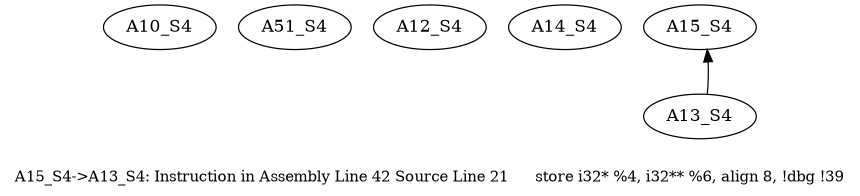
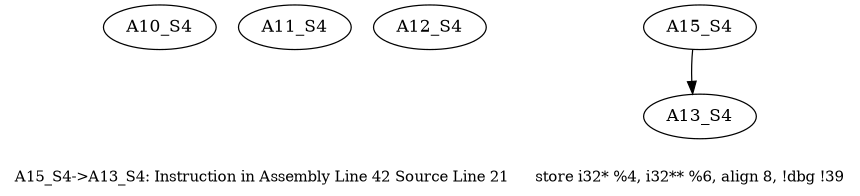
(295, 27) -> (295, 27)
(565, 27) -> none
(708, 78) -> (692, 65)
